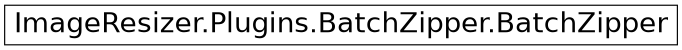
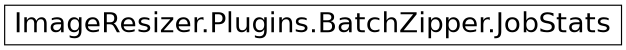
(341, 25) -> (313, 25)
